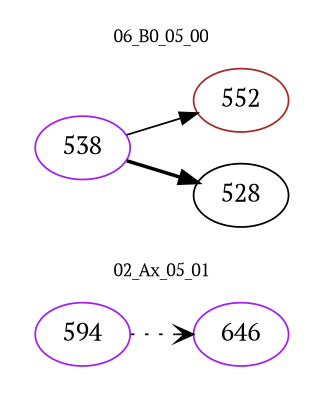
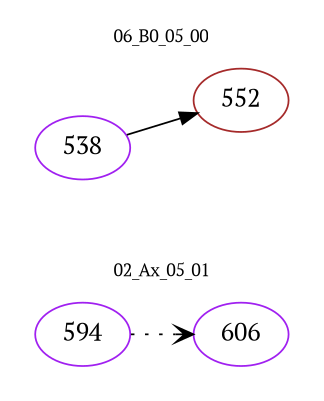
(241, 195) -> none
(241, 334) -> (241, 334)
